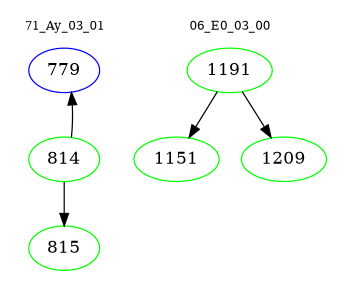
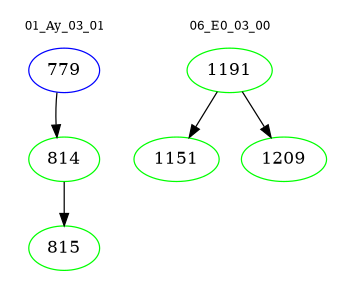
(65, 27) -> (65, 27)
(72, 121) -> (56, 109)
